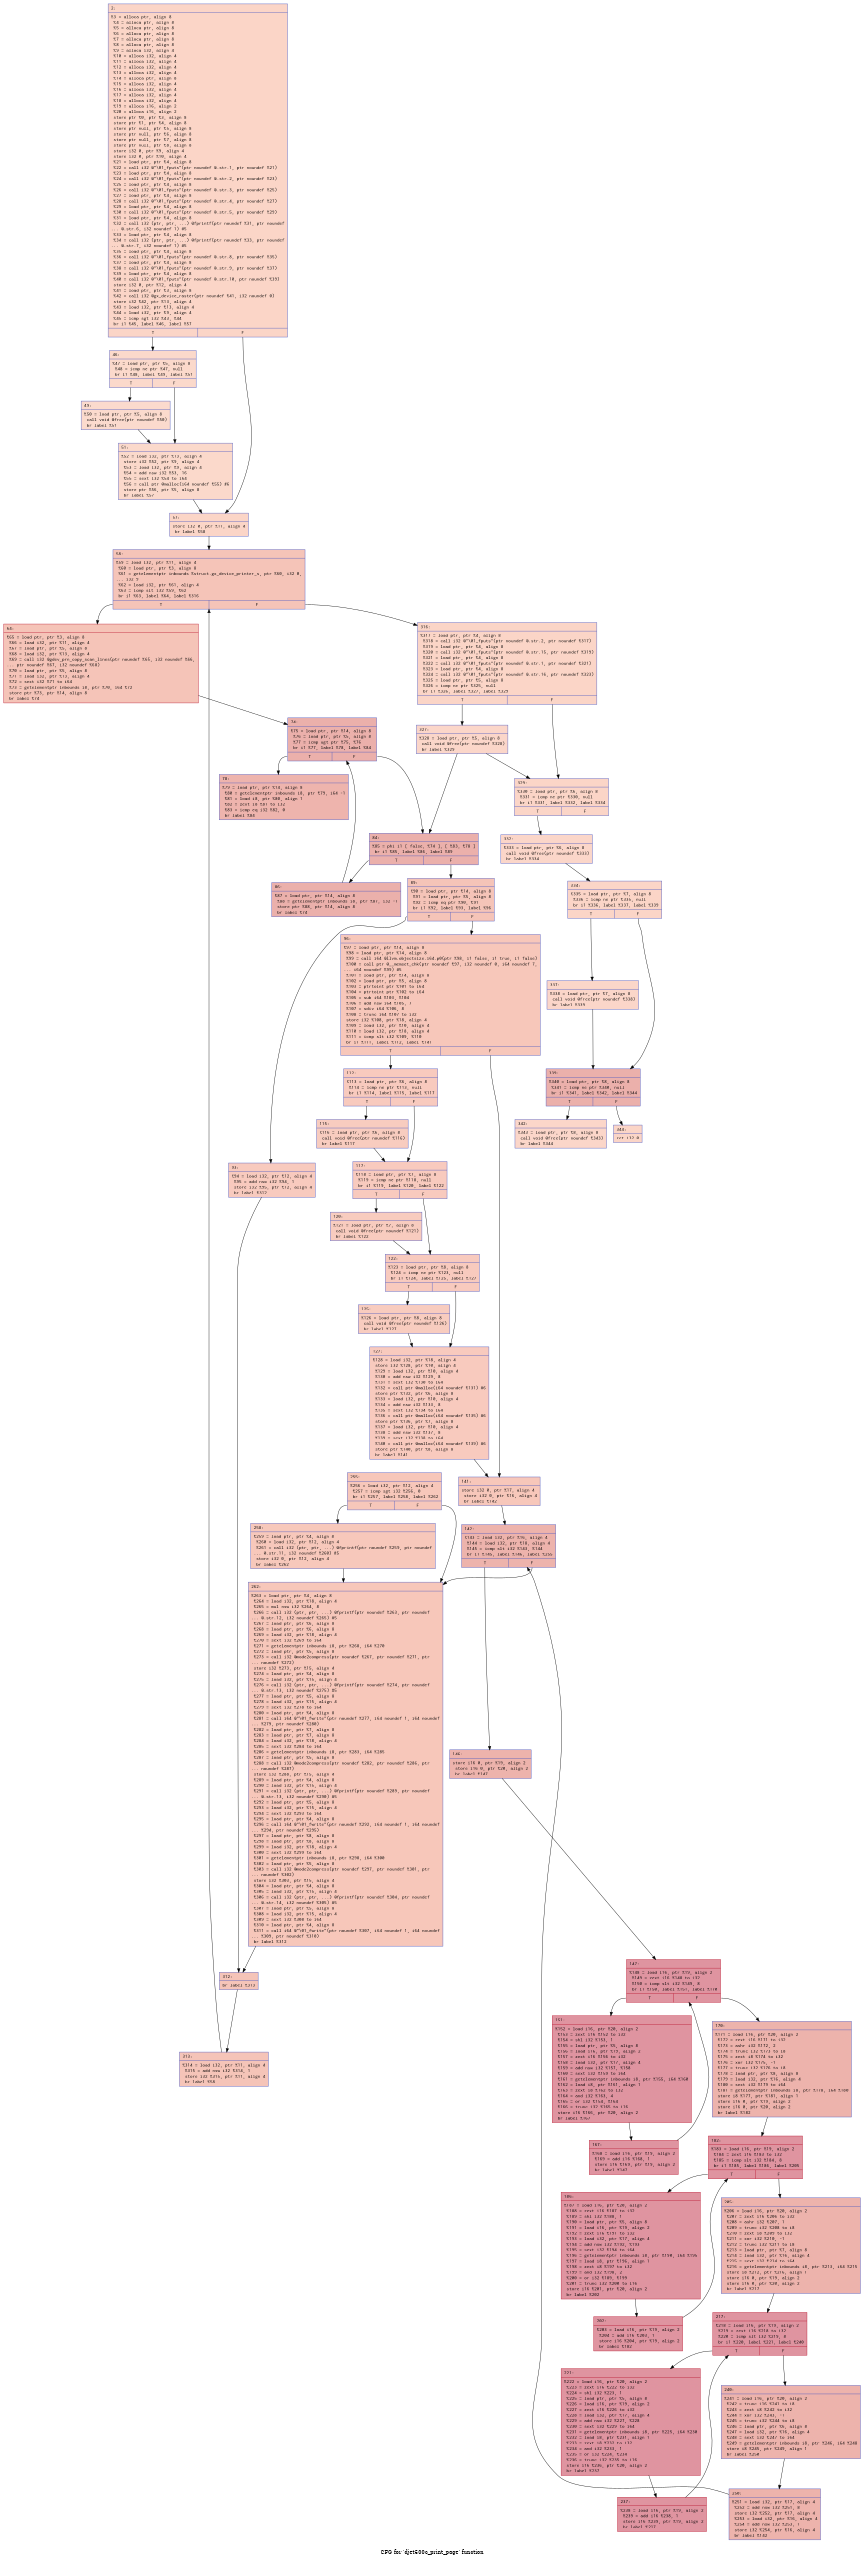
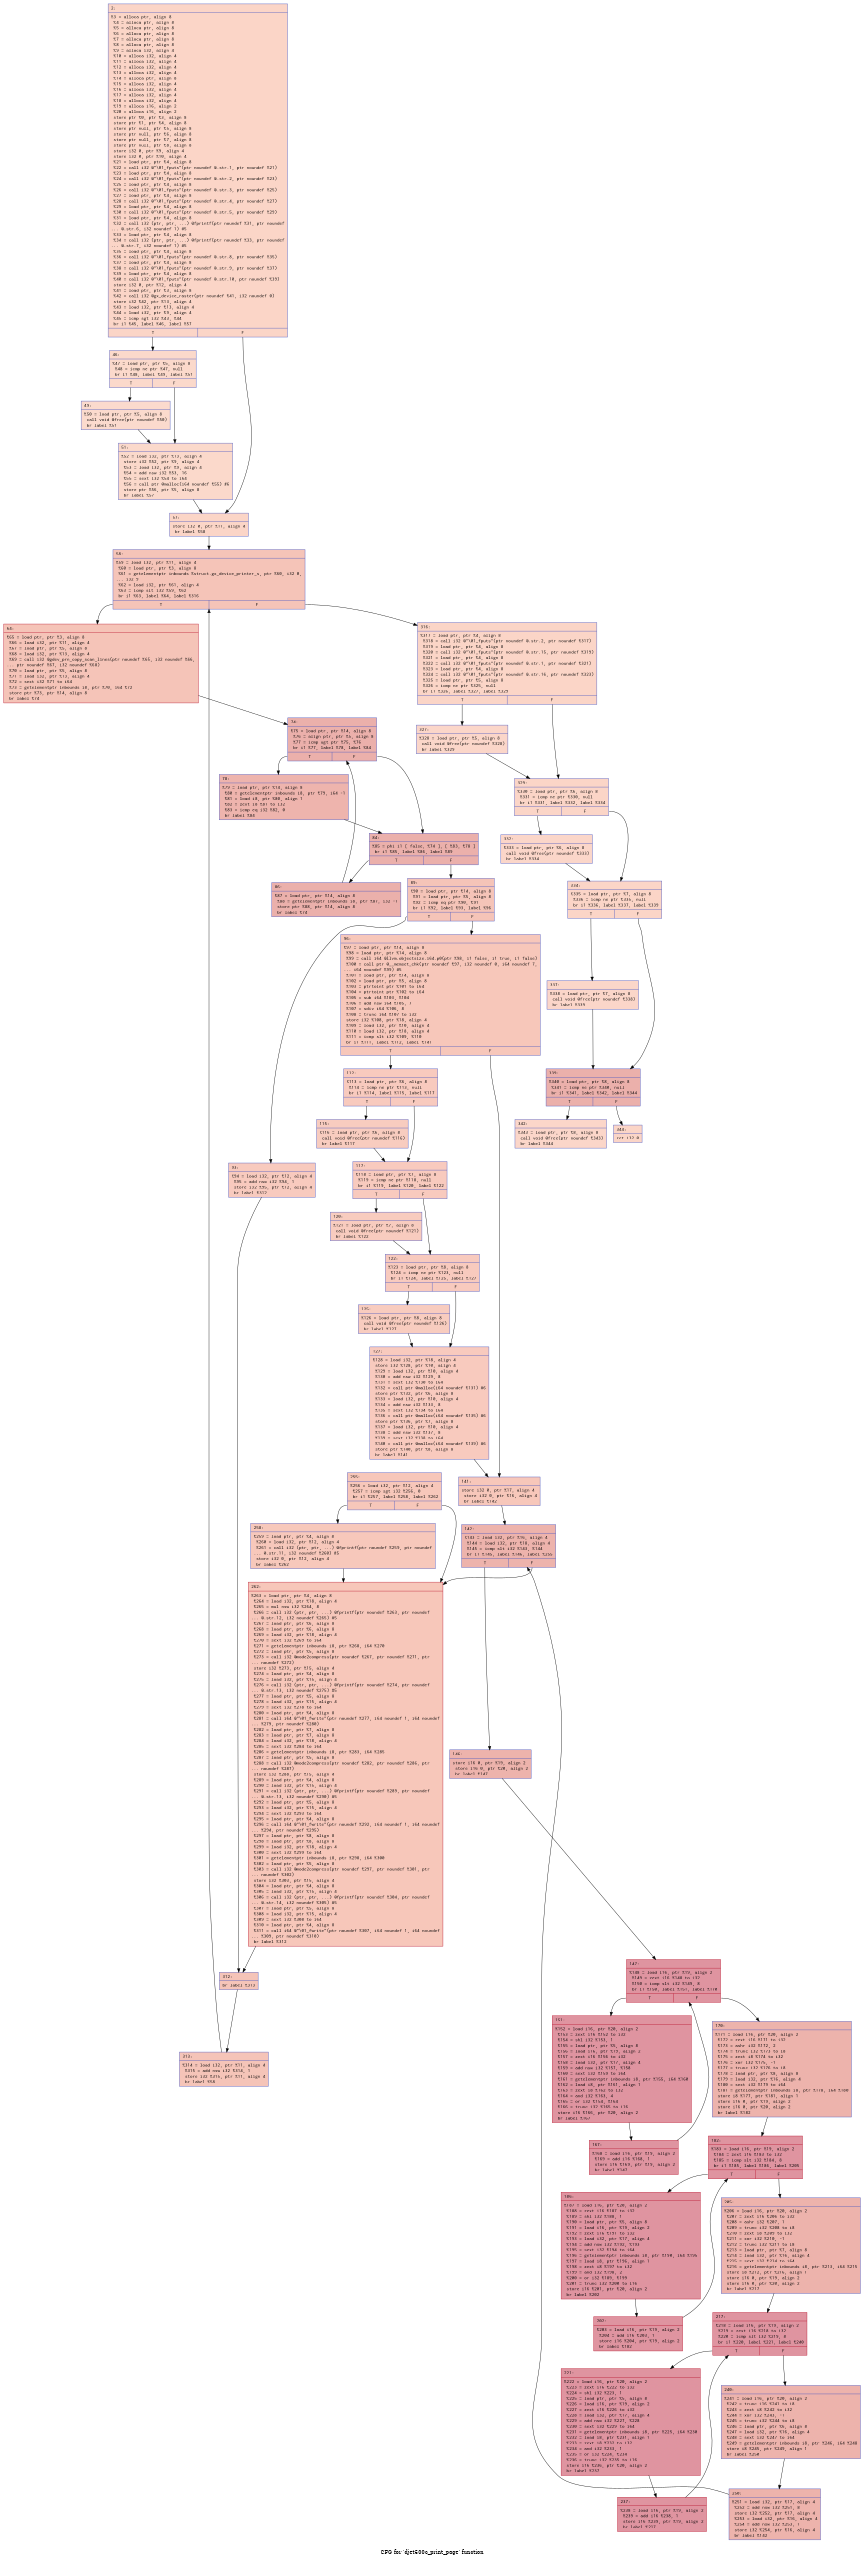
(331, 736) -> (332, 736)
(444, 792) -> (361, 826)
none -> (628, 839)
(346, 1764) -> (346, 1764)
